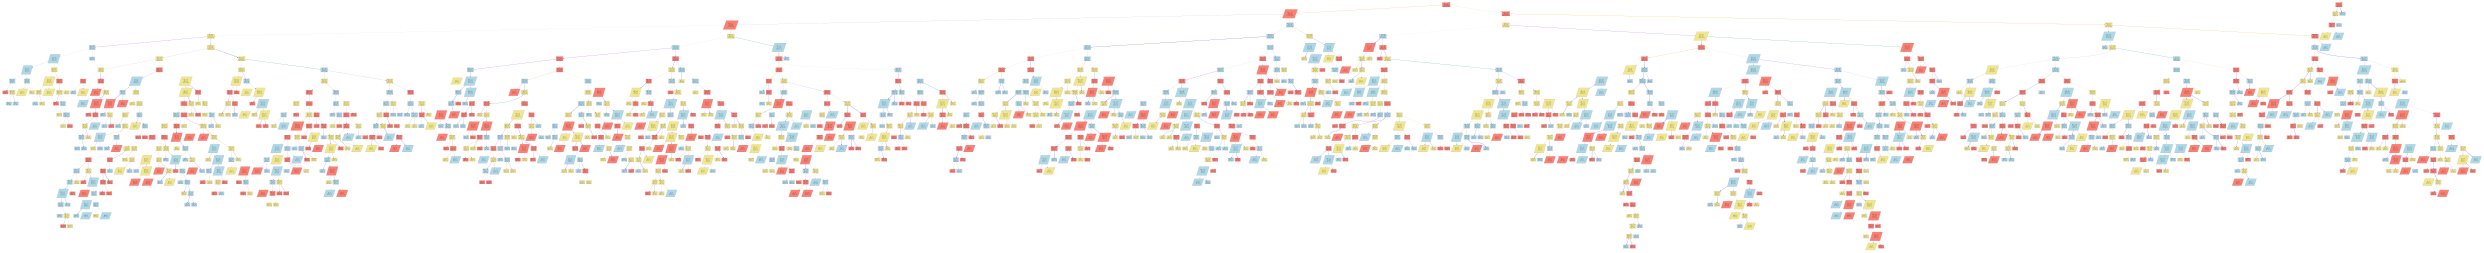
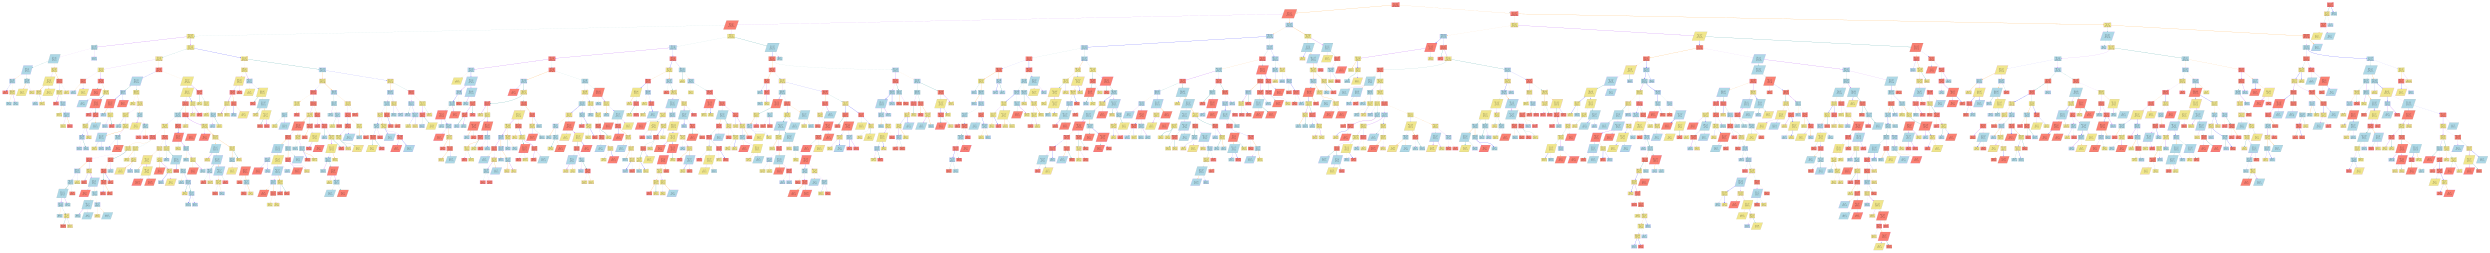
(1373, 92) -> (1370, 92)
